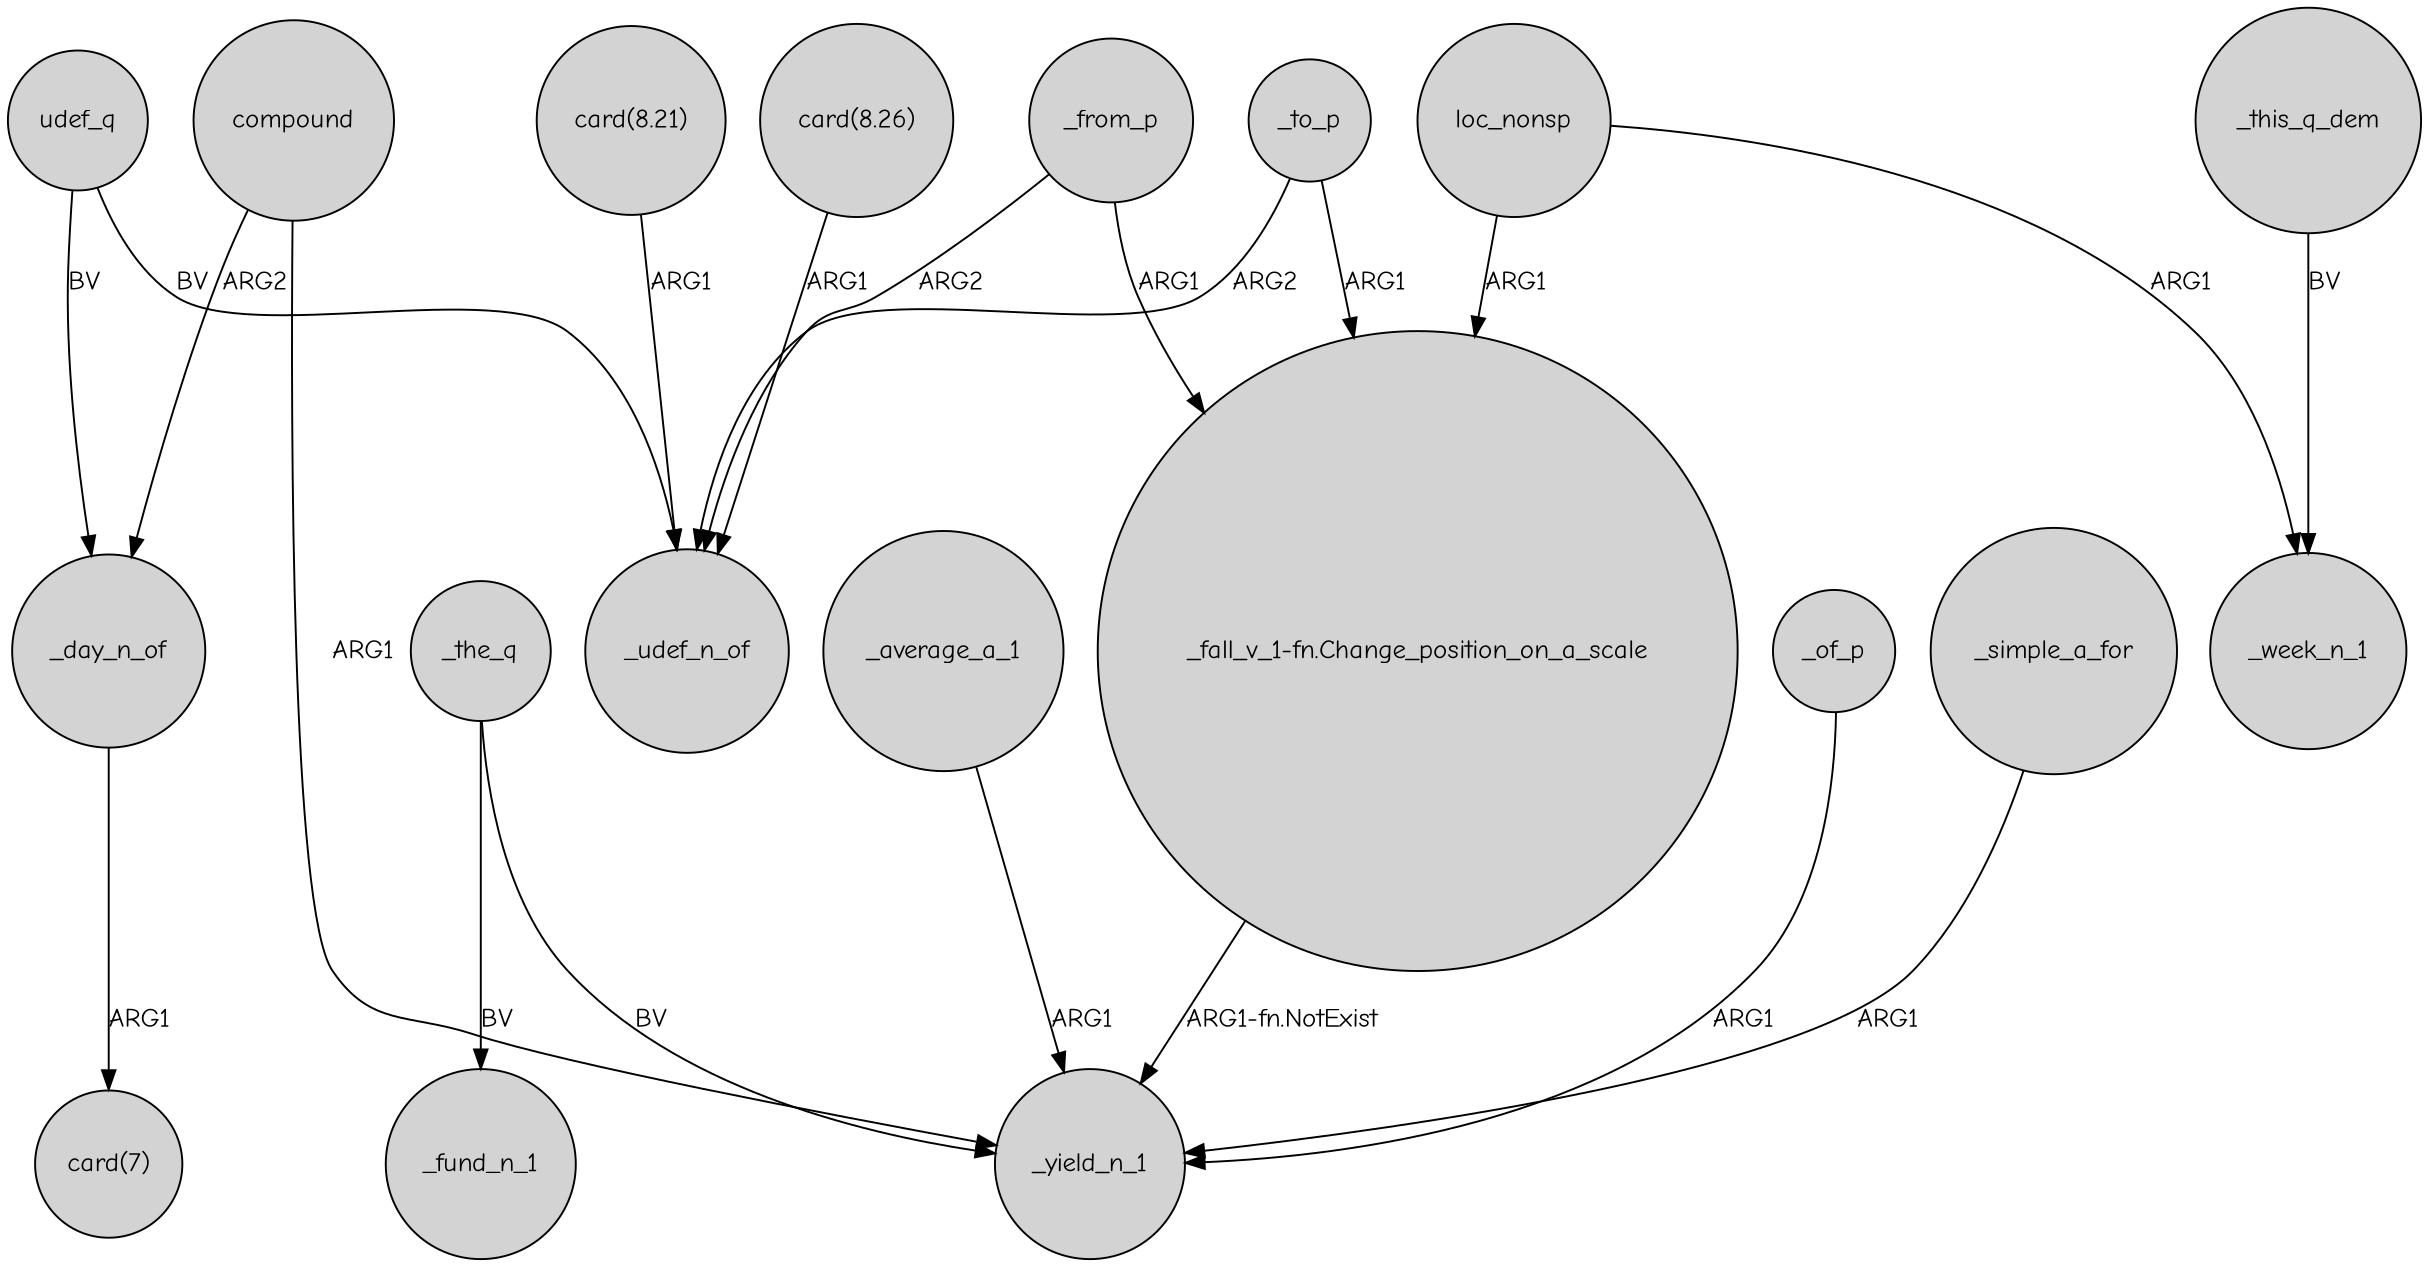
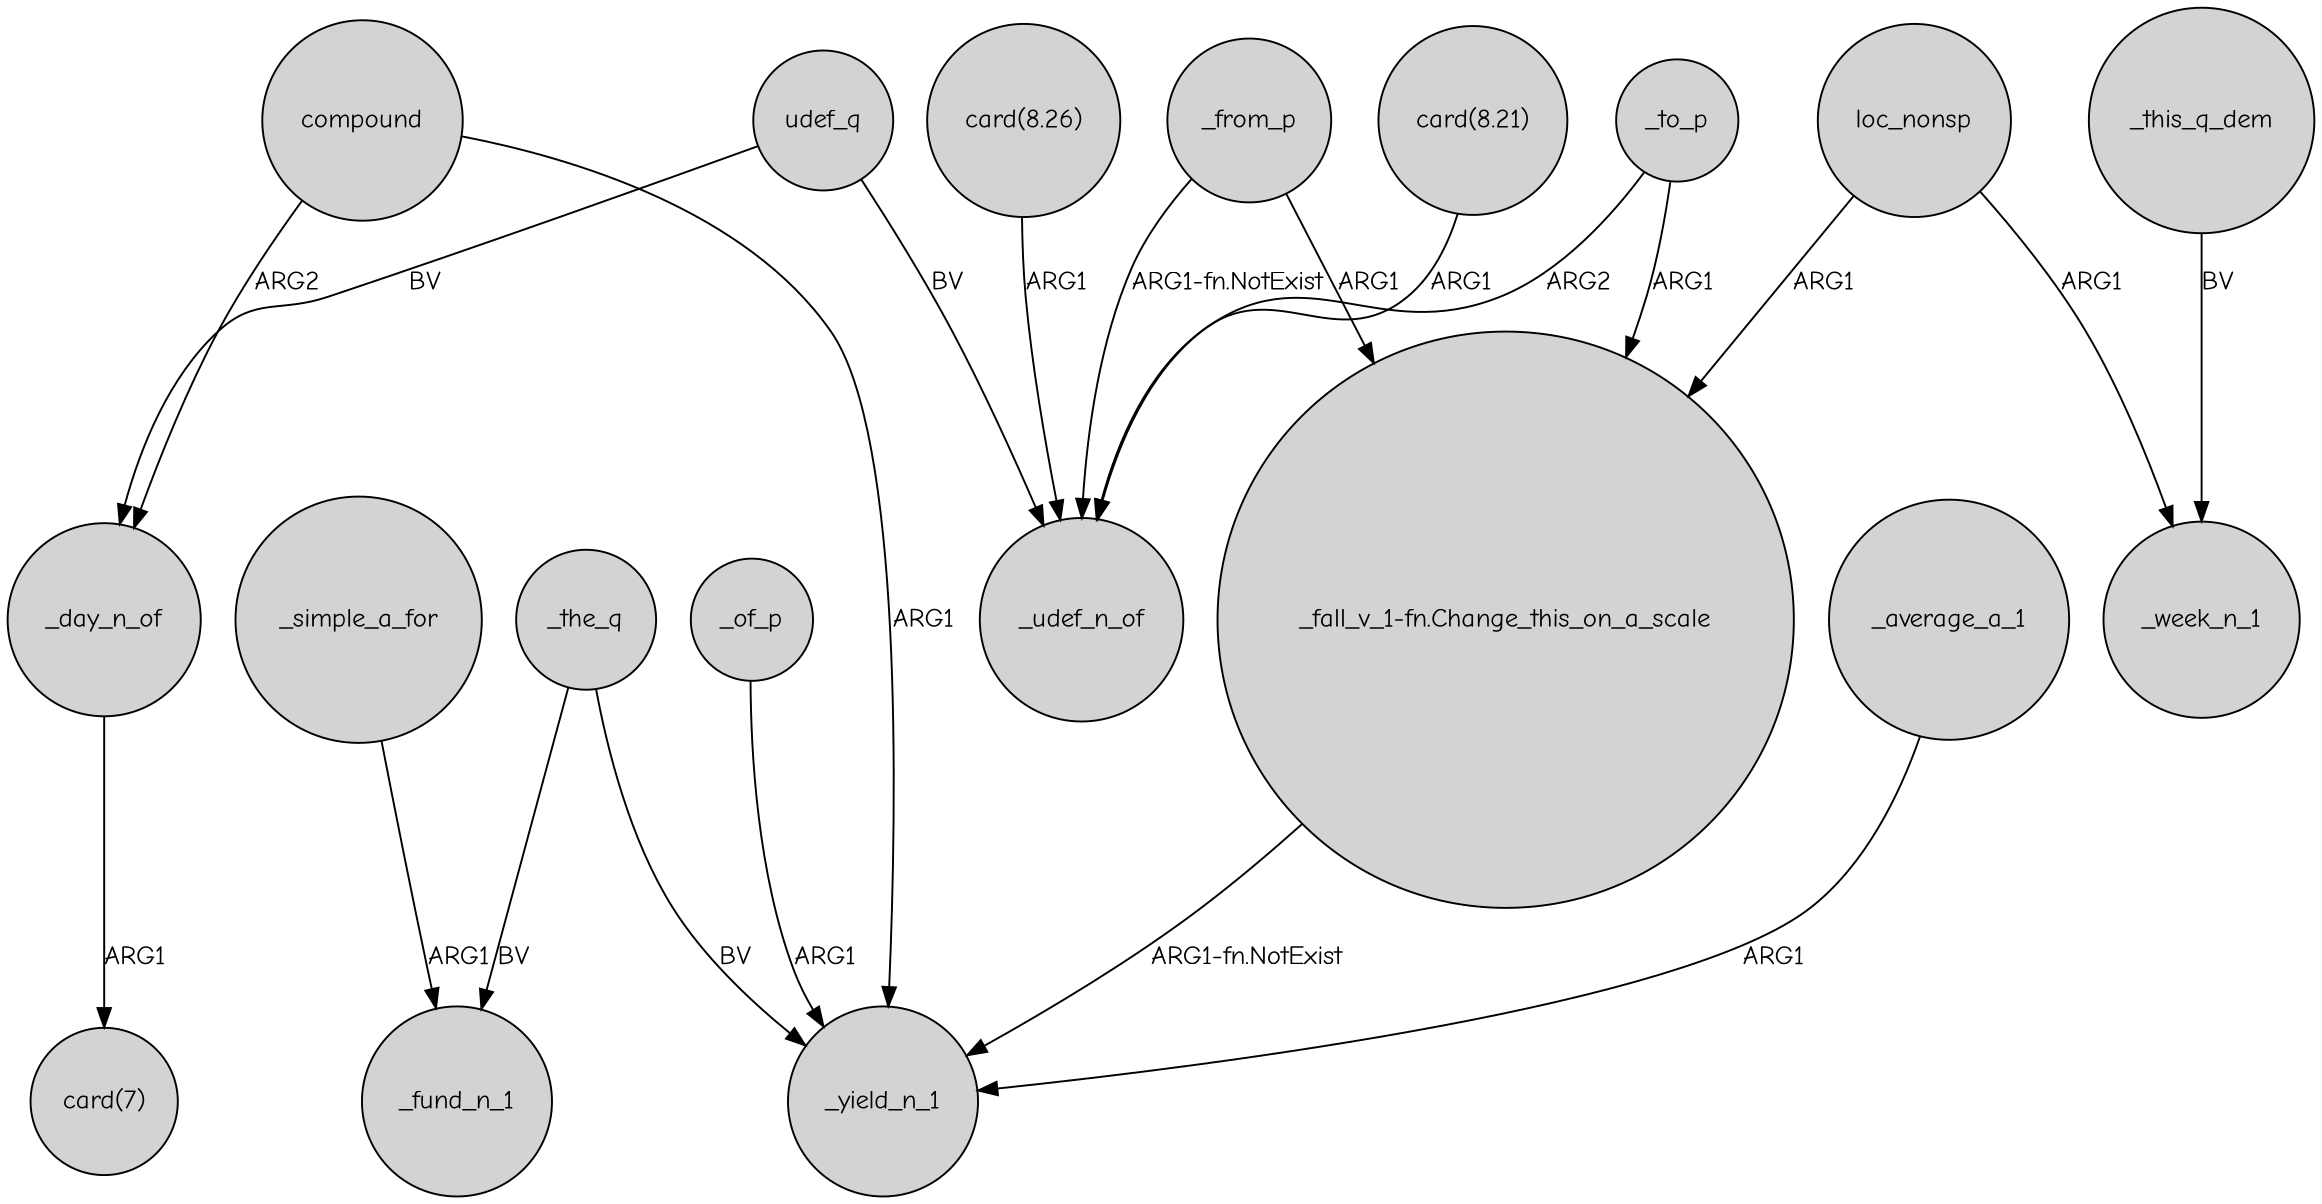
(951, 282) -> (1228, 282)
(1418, 651) -> (1506, 620)
(1682, 1070) -> (406, 865)
